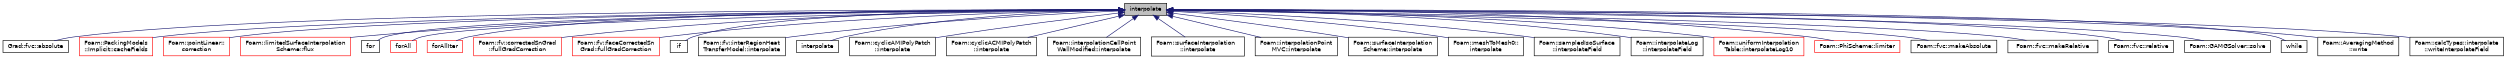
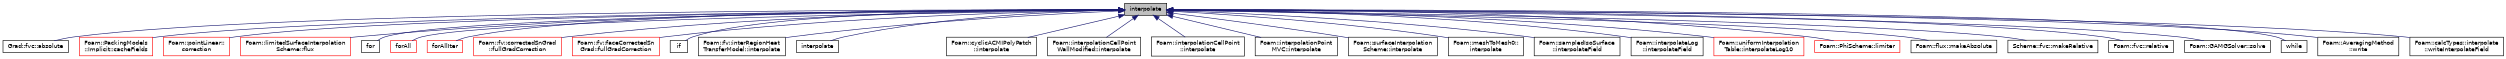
(893, 47) -> none
(1198, 47) -> (1198, 47)
(1954, 47) -> (1954, 47)
(2053, 47) -> (2053, 47)
